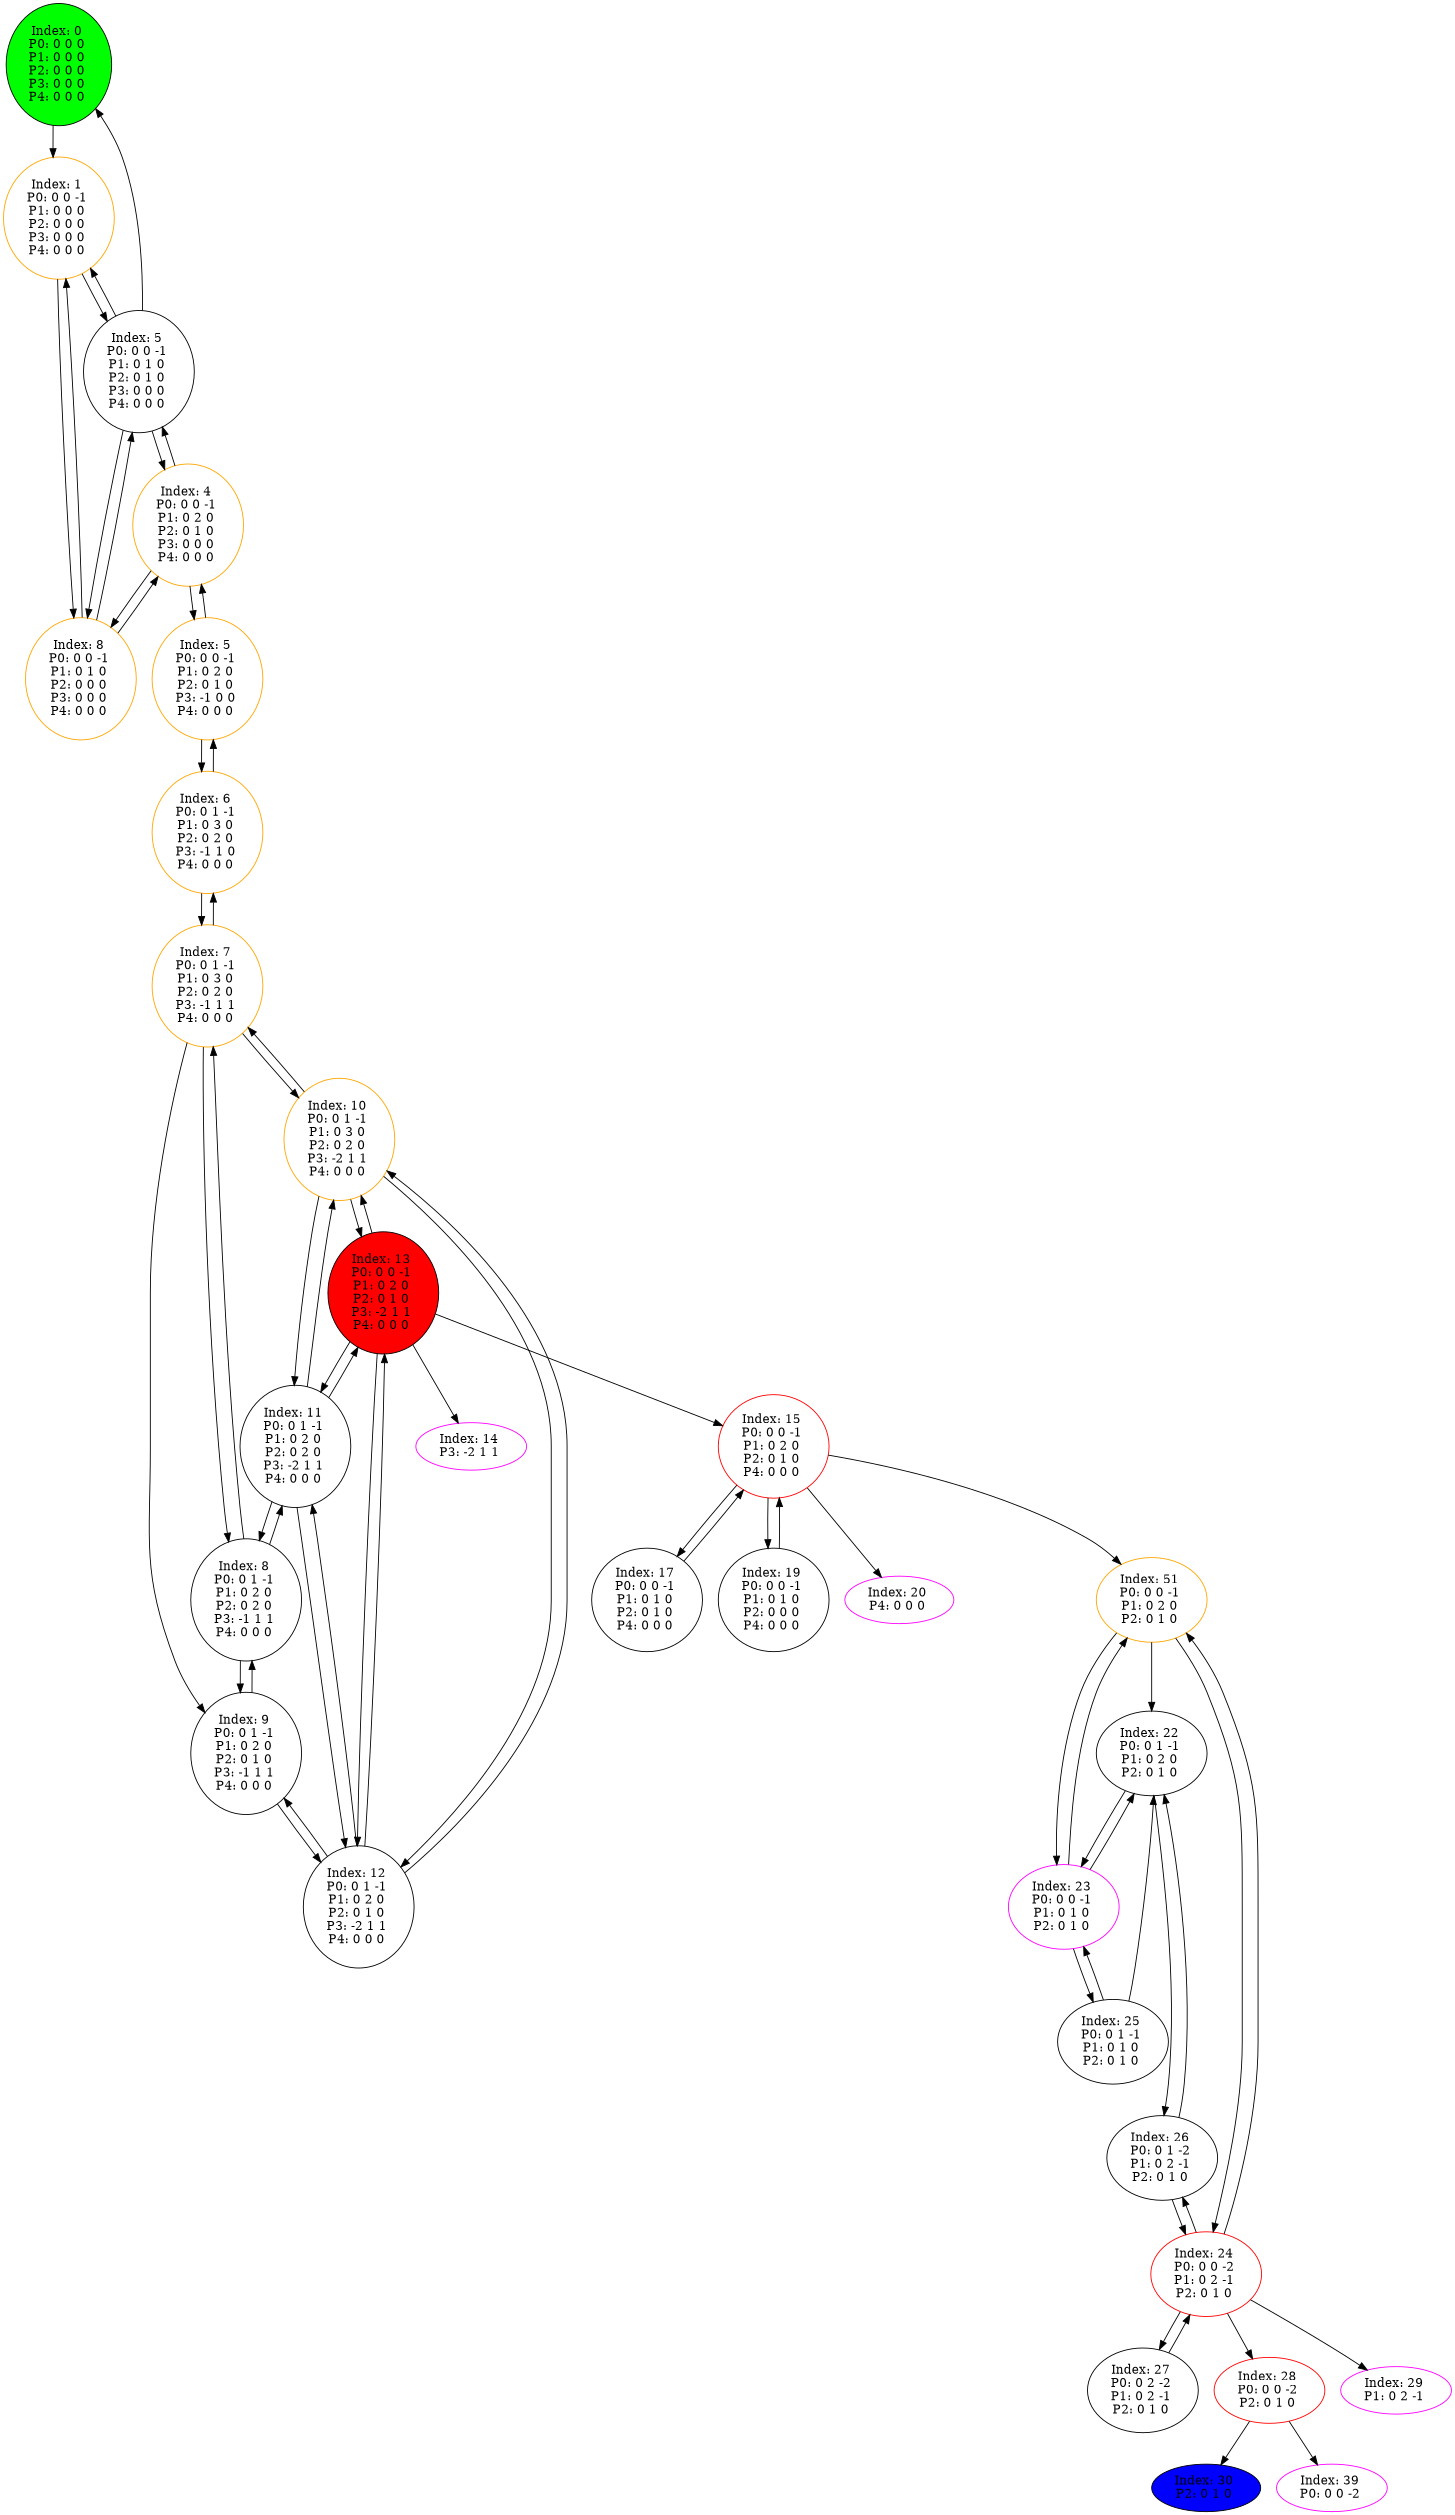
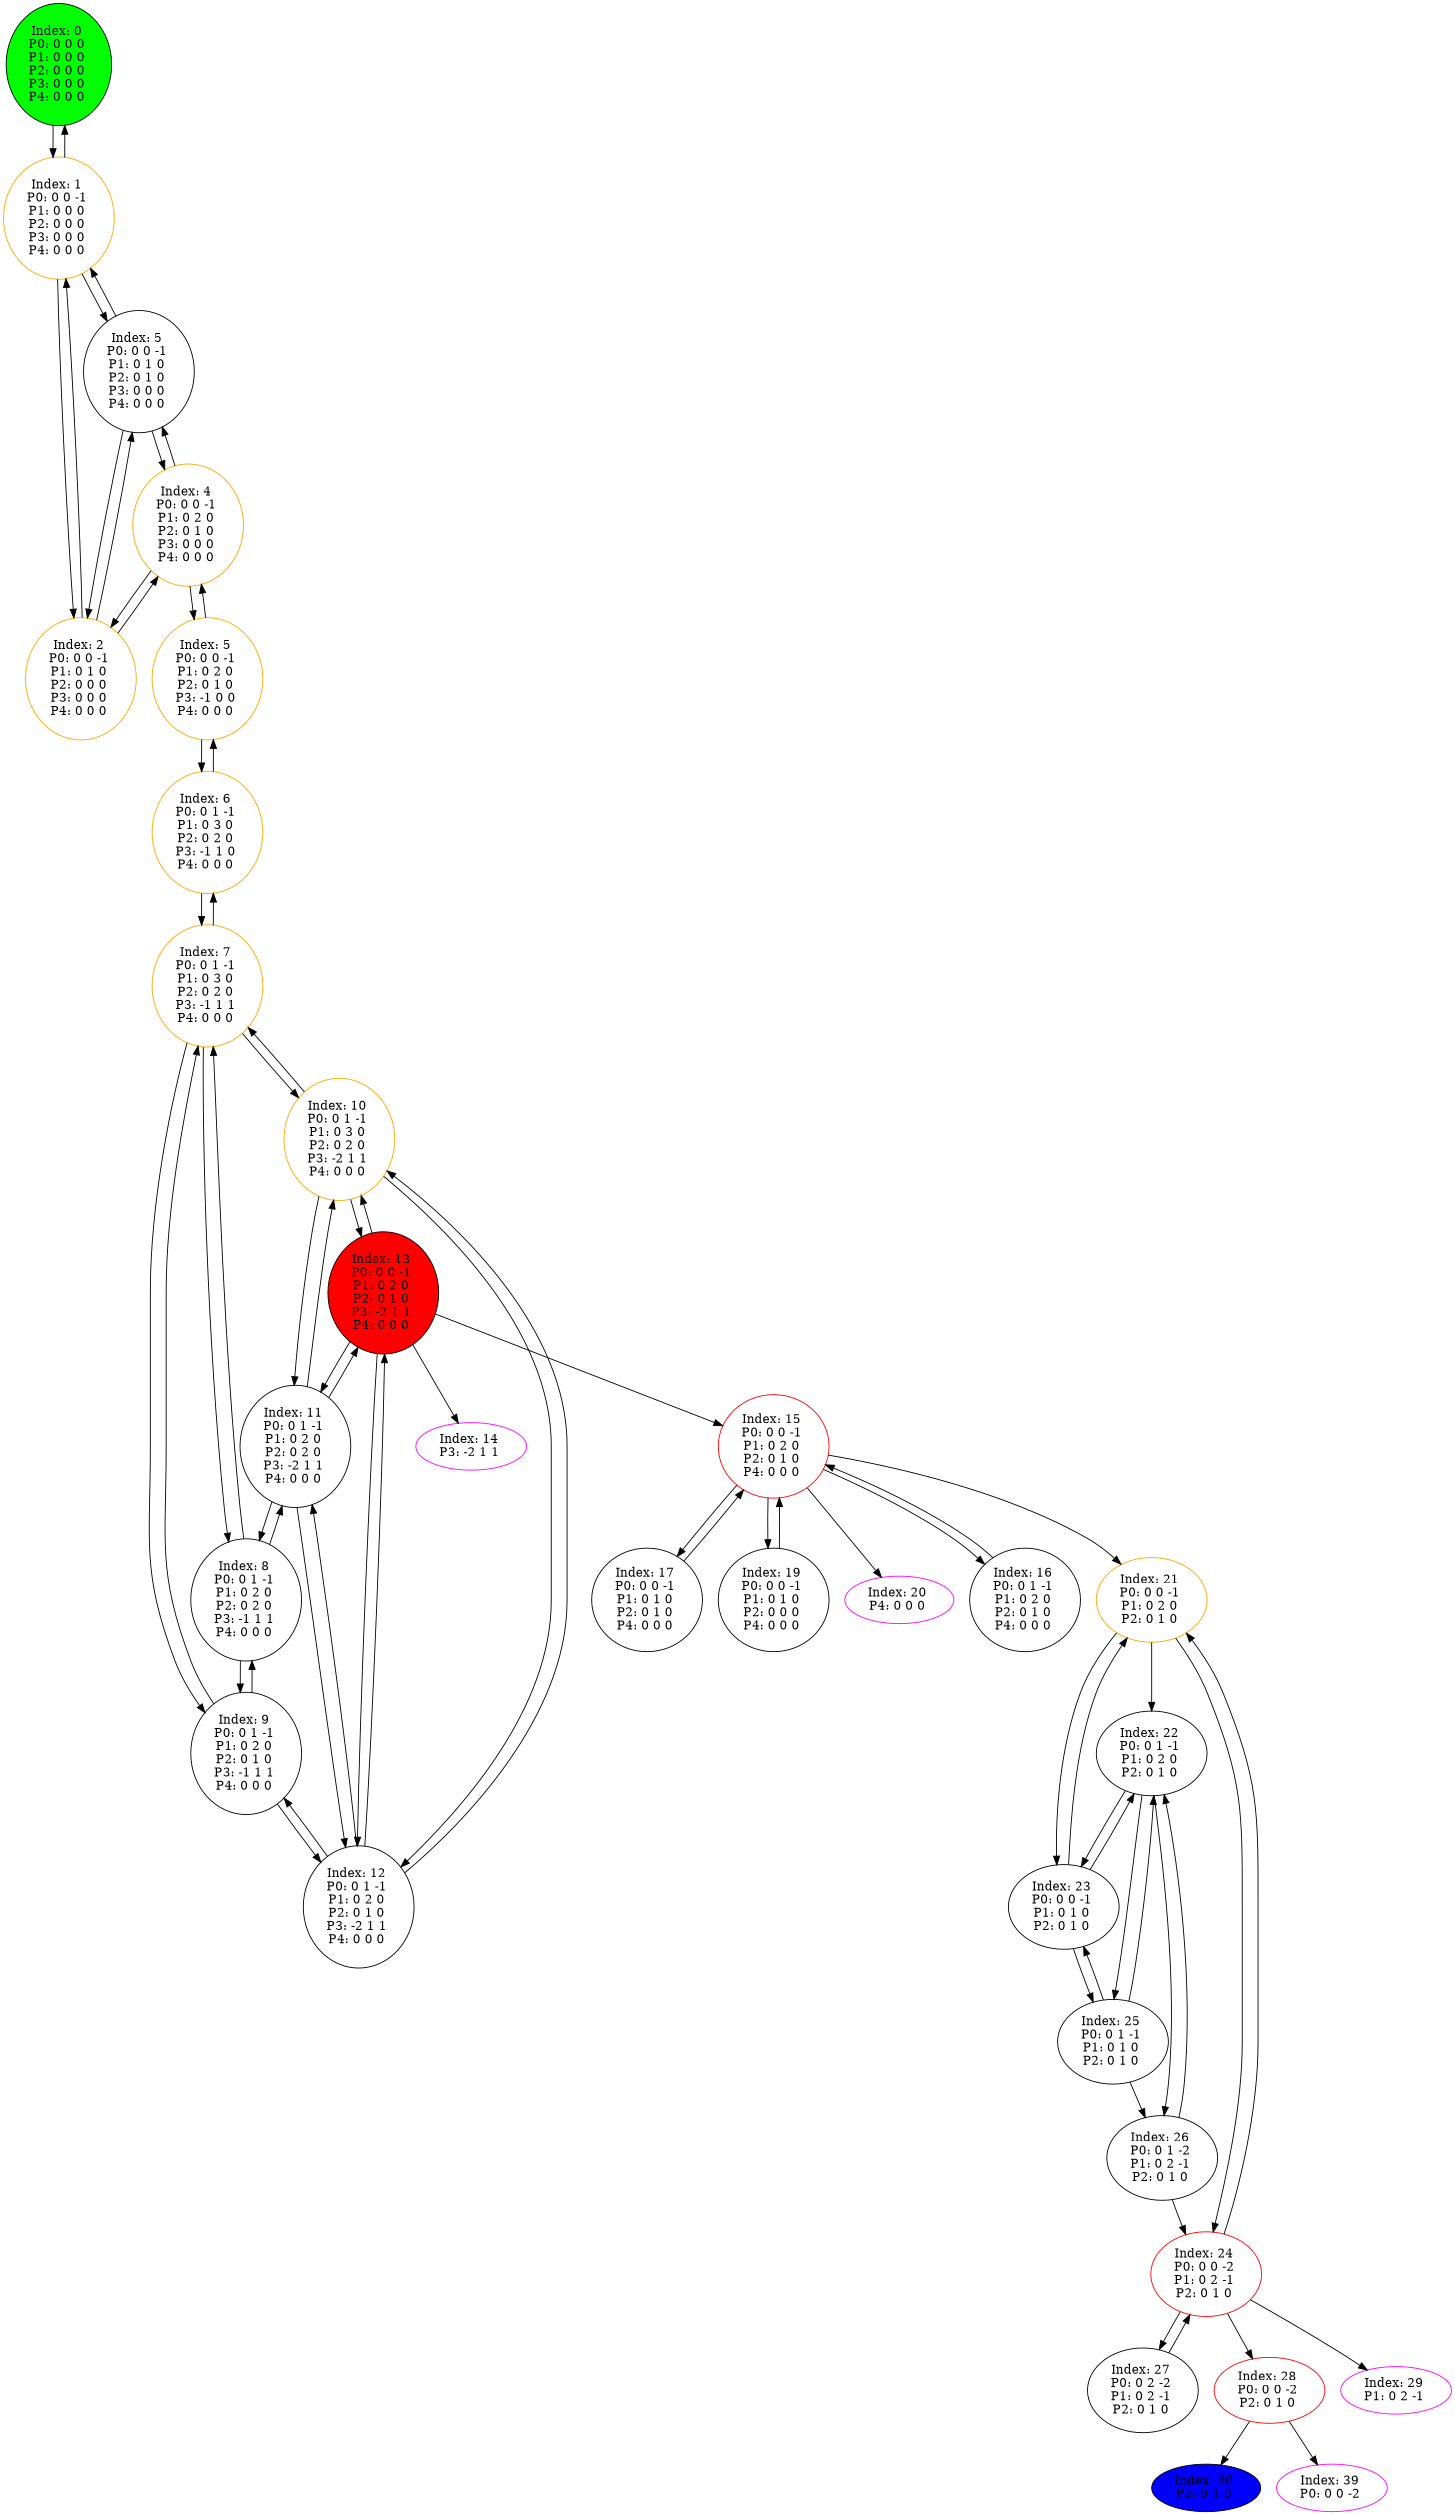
(135, 210) -> (65, 146)
(81, 679) -> (81, 679)
none -> (166, 1383)
none -> (1025, 1600)
(1152, 1600) -> (1152, 1600)
none -> (1129, 1893)
(1064, 1907) -> (1064, 1907)
(1191, 2219) -> (1136, 2096)
